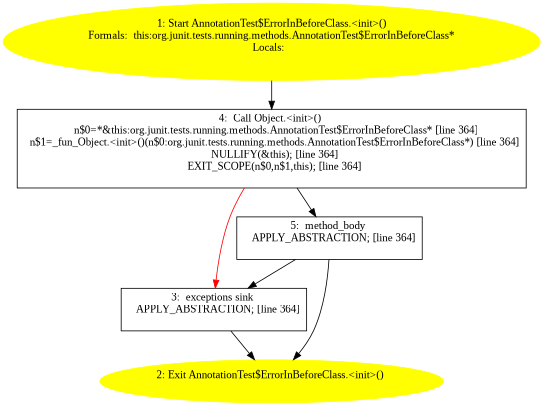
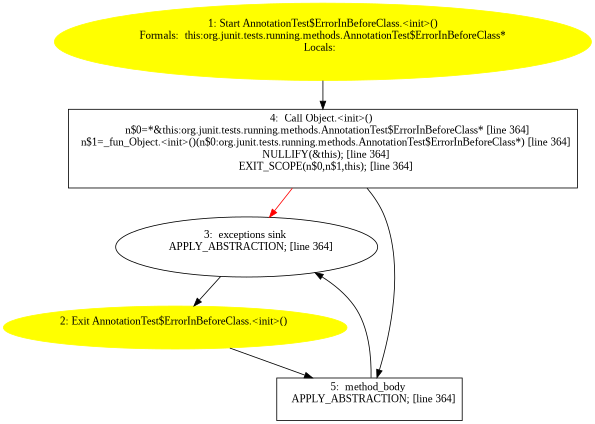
(321, 309) -> (267, 362)
(214, 310) -> (247, 247)
